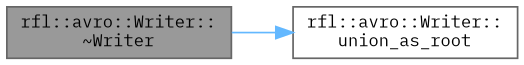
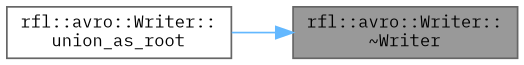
(254, 33) -> (254, 33)
